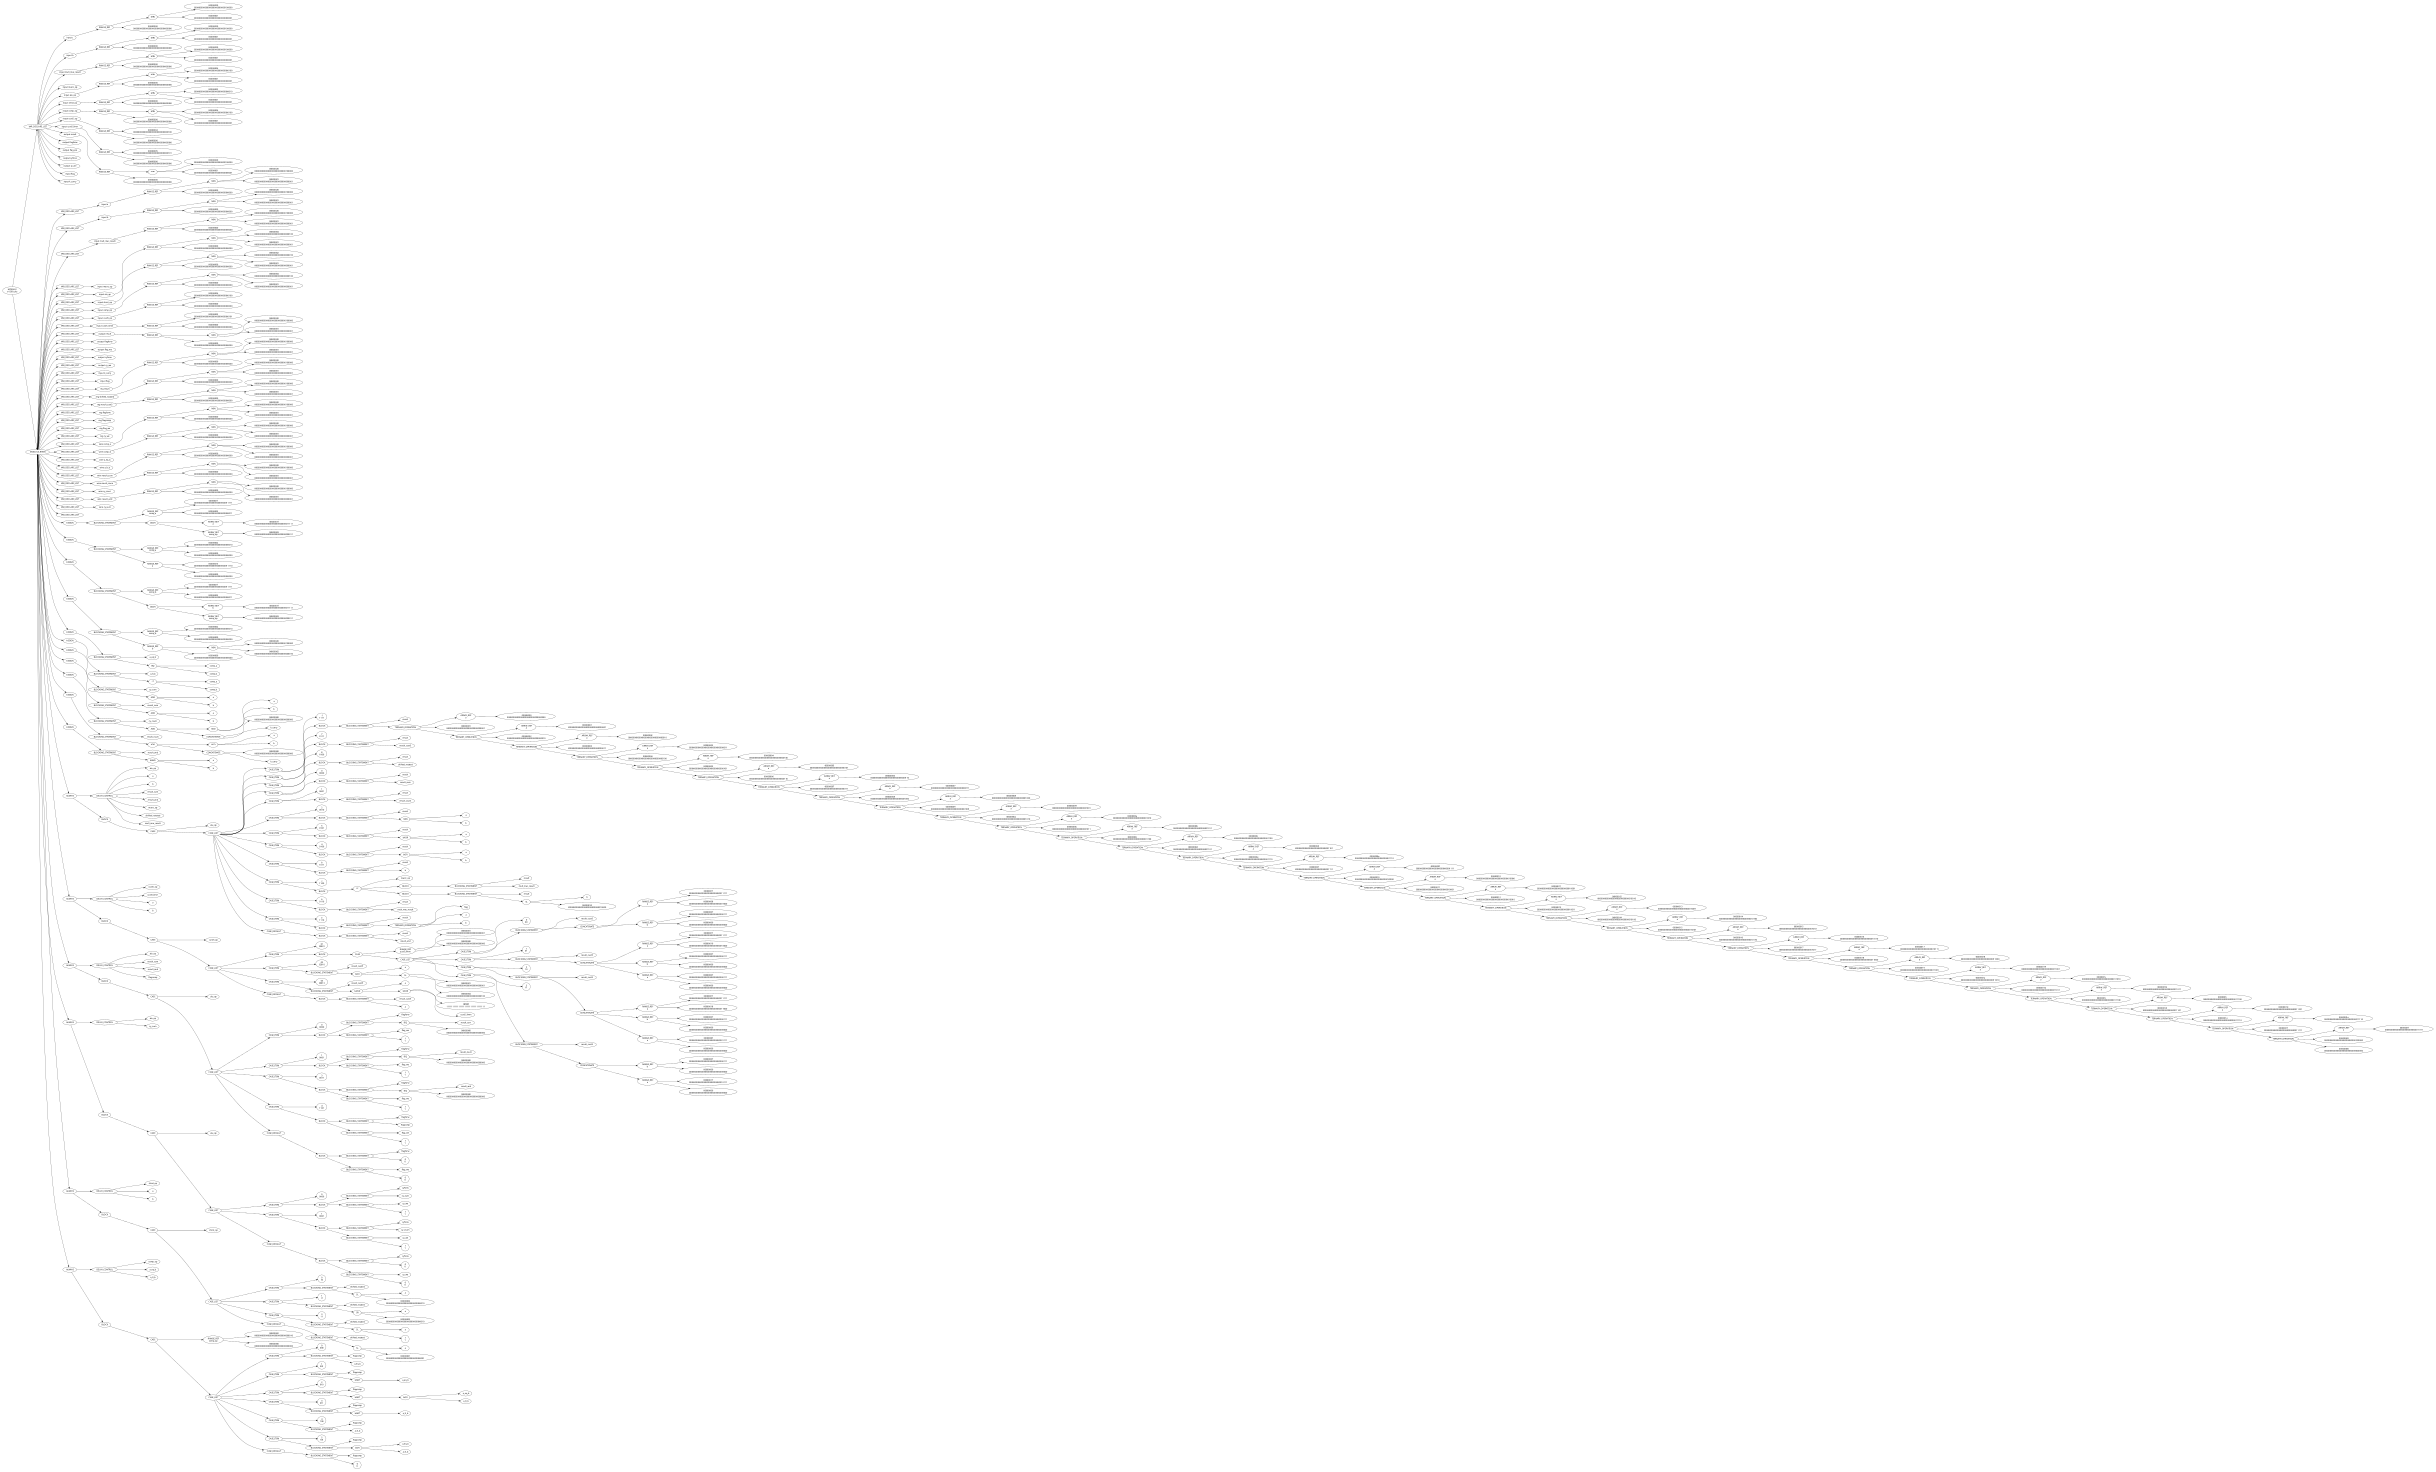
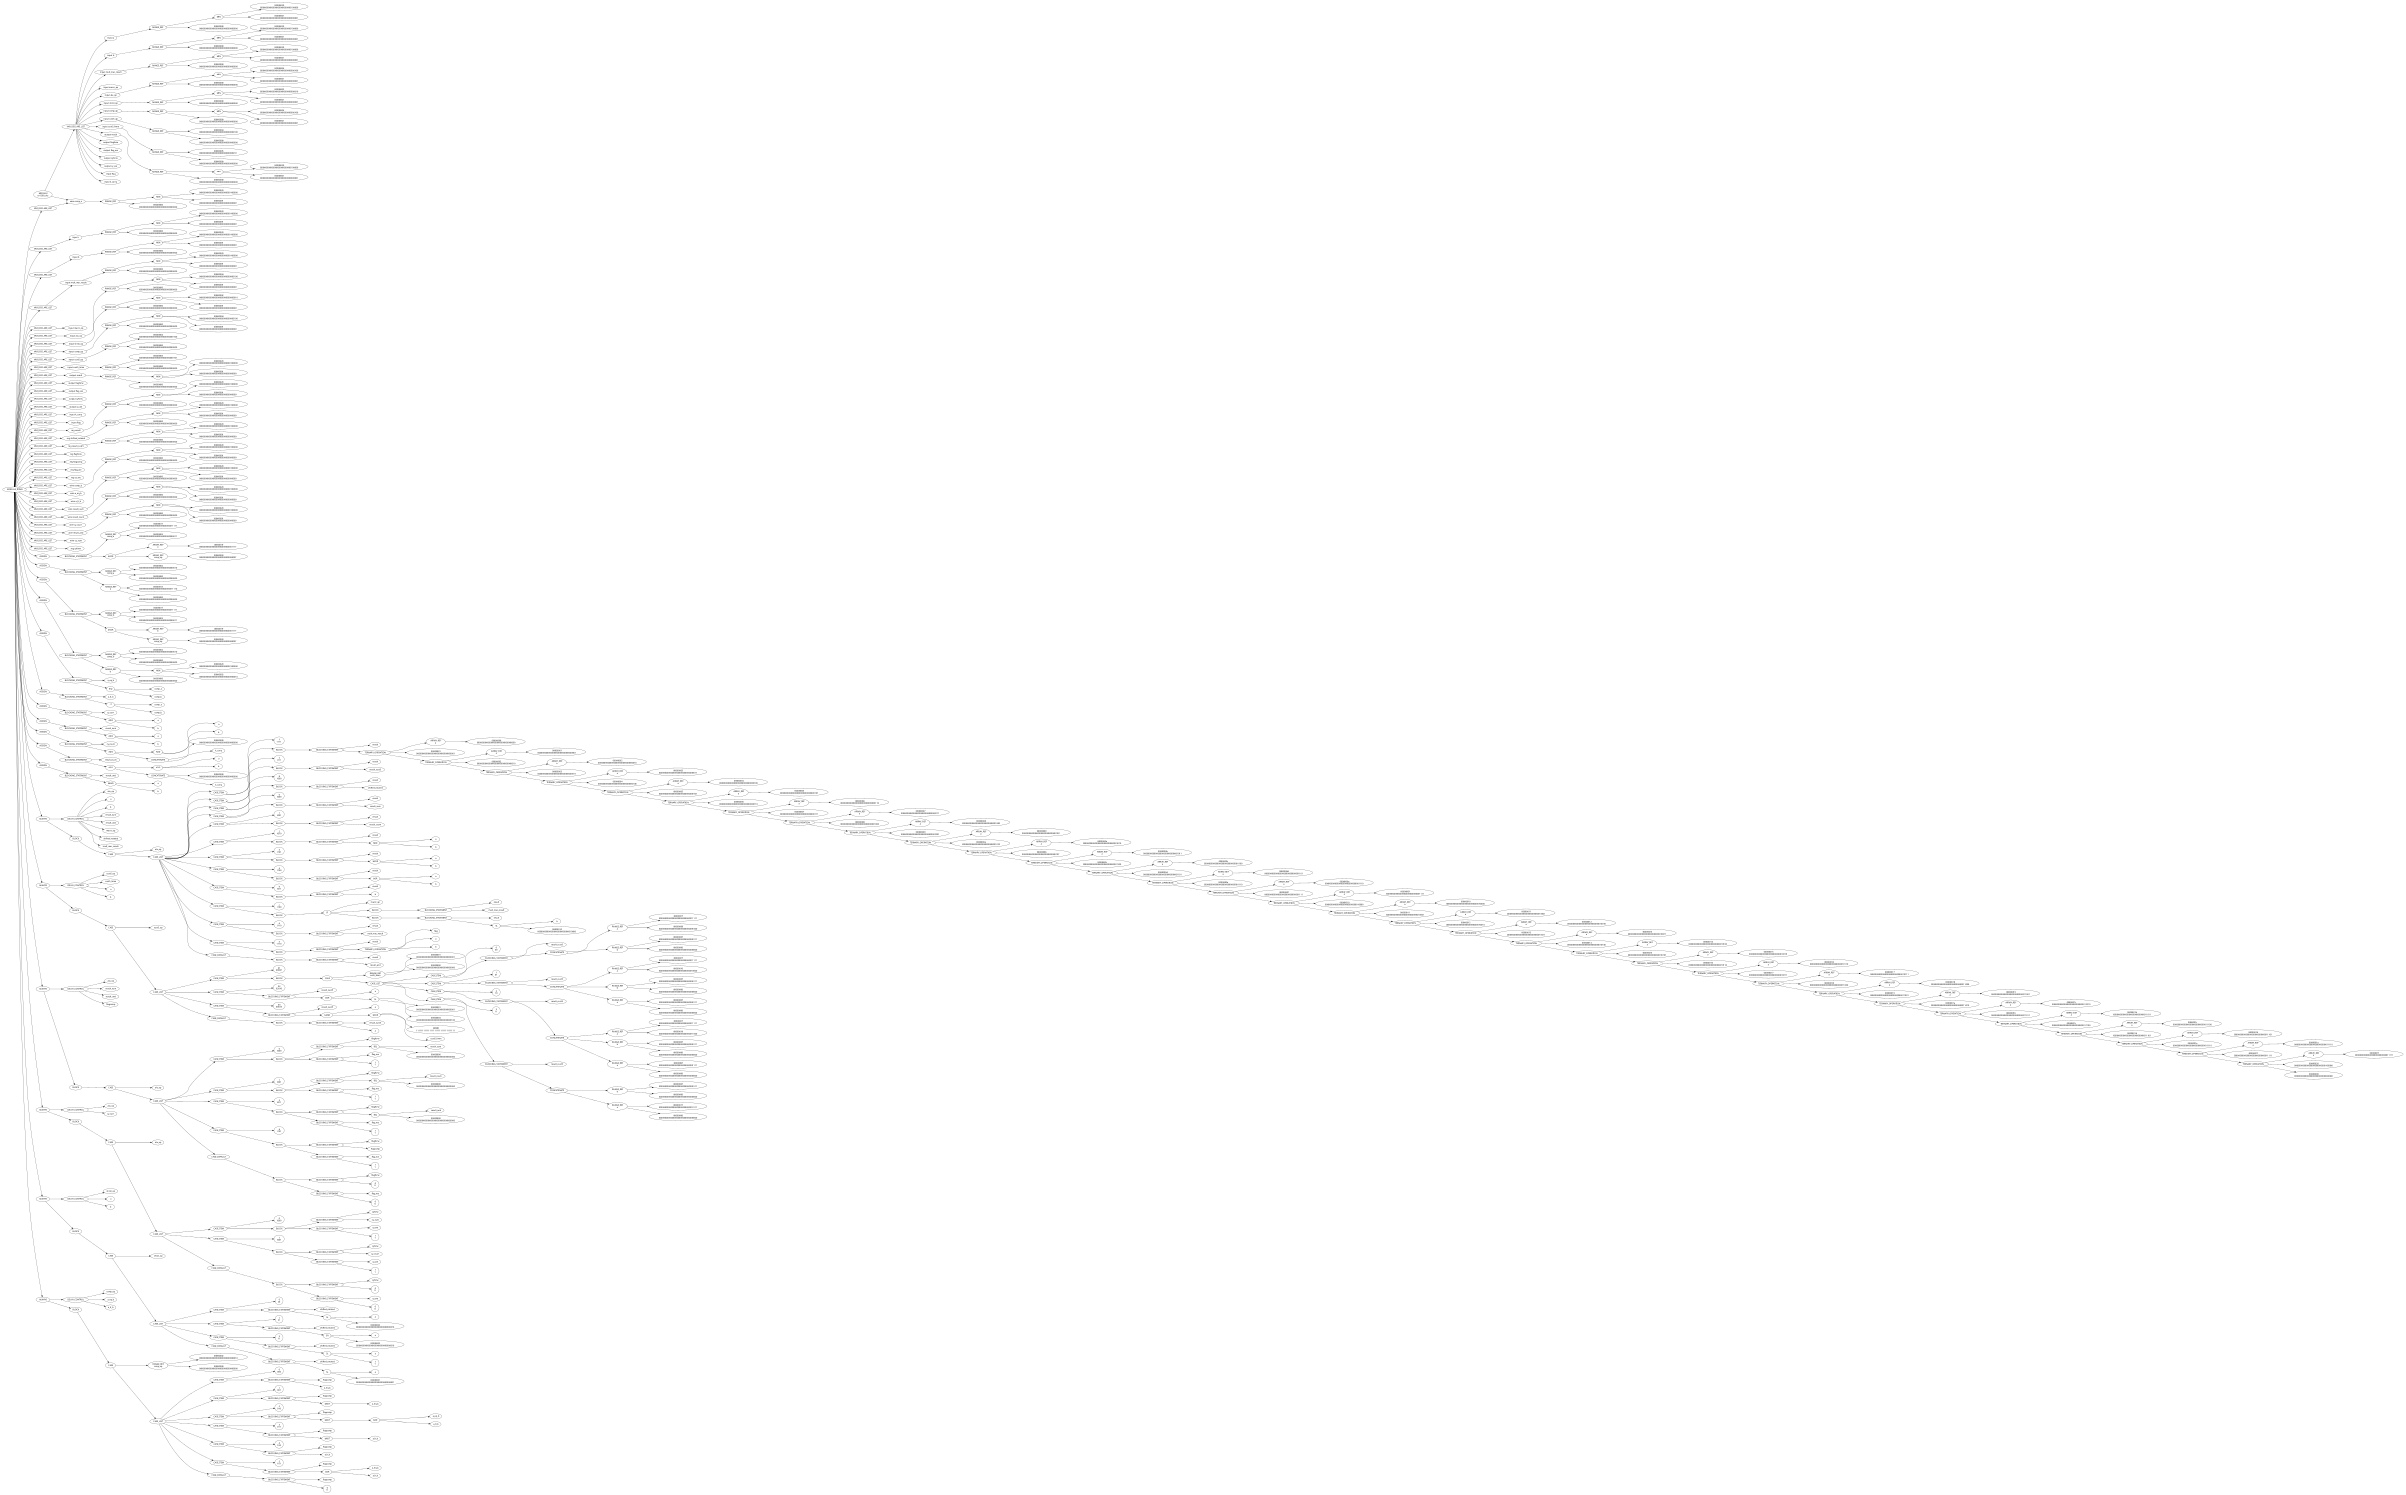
(25, 371) -> (59, 198)
none -> (76, 549)
